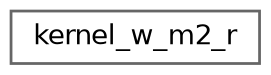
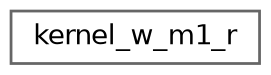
(135, 37) -> (135, 37)
